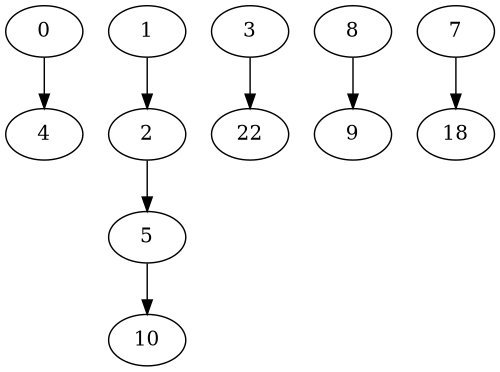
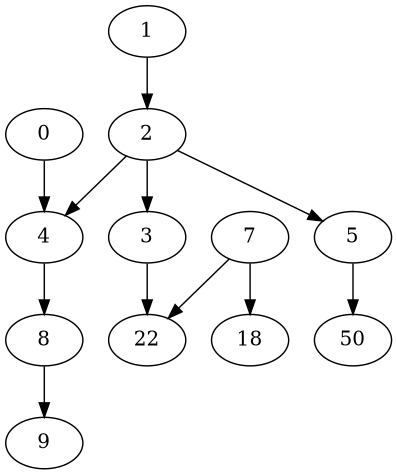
none -> (147, 179)
none -> (101, 181)
none -> (44, 282)
none -> (204, 284)
(147, 340) -> (353, 340)
